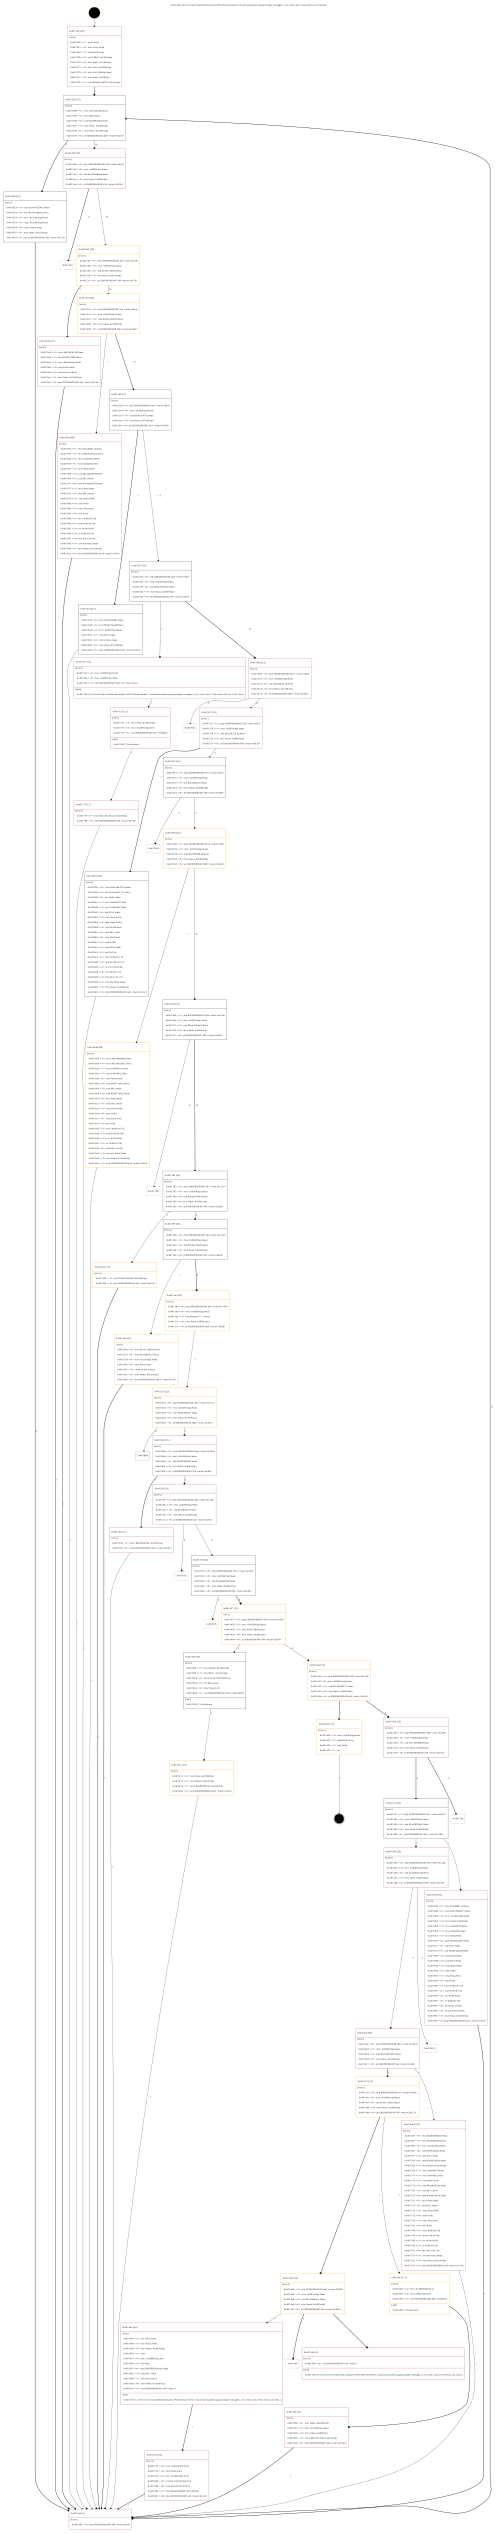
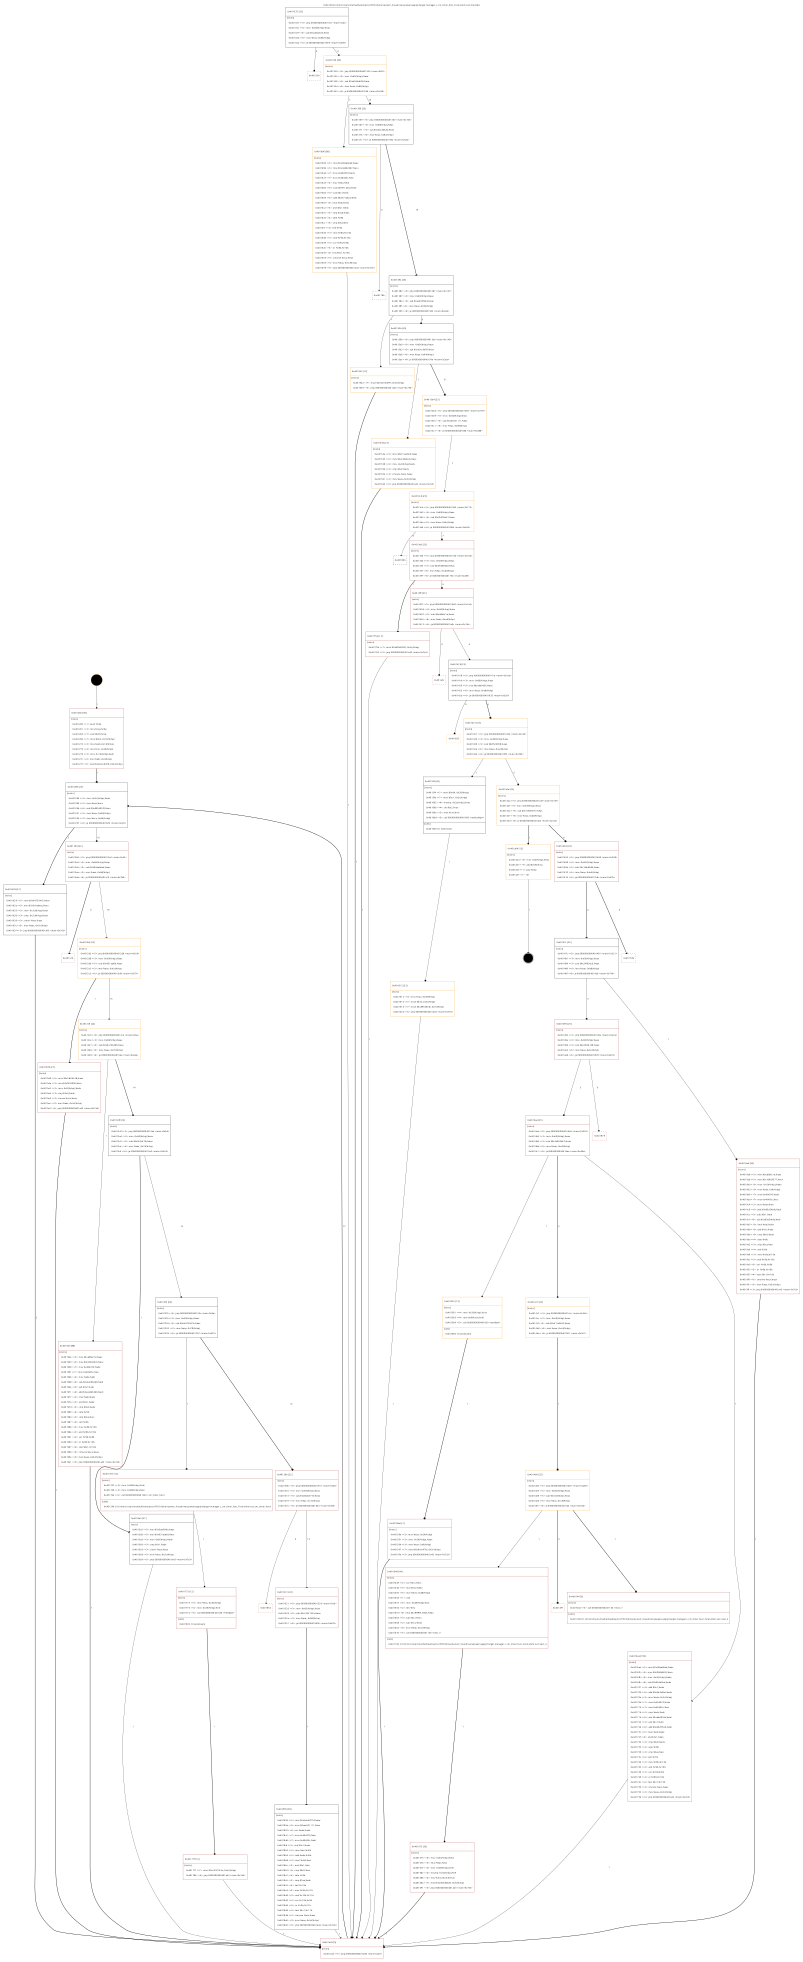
(213, 752) -> none
(122, 774) -> (211, 1741)
(382, 2196) -> (515, 1226)
